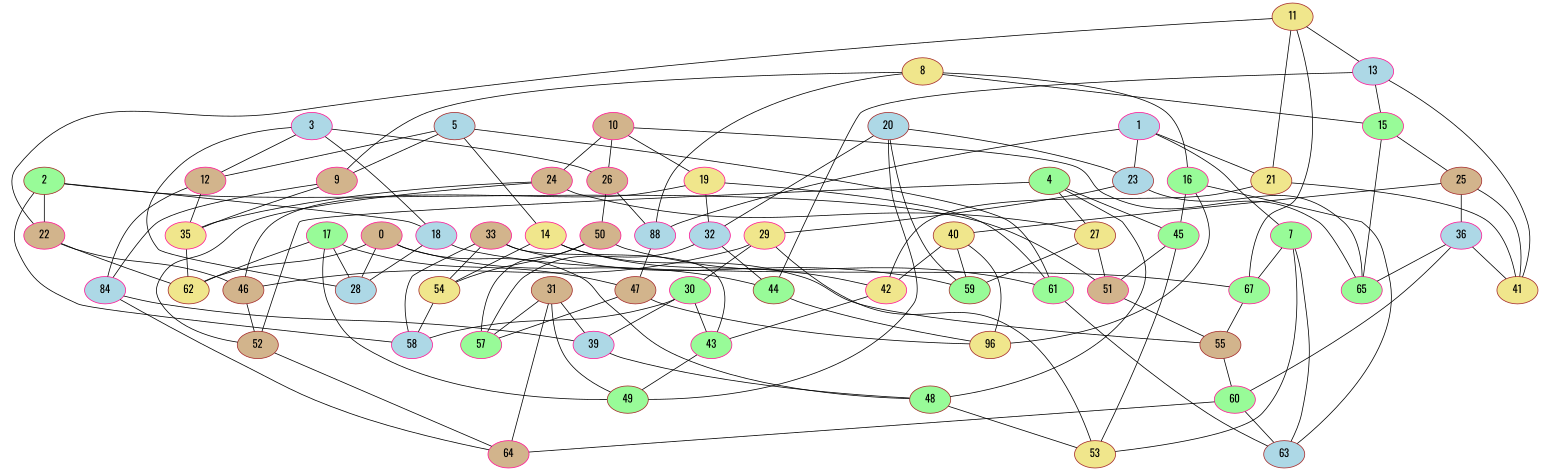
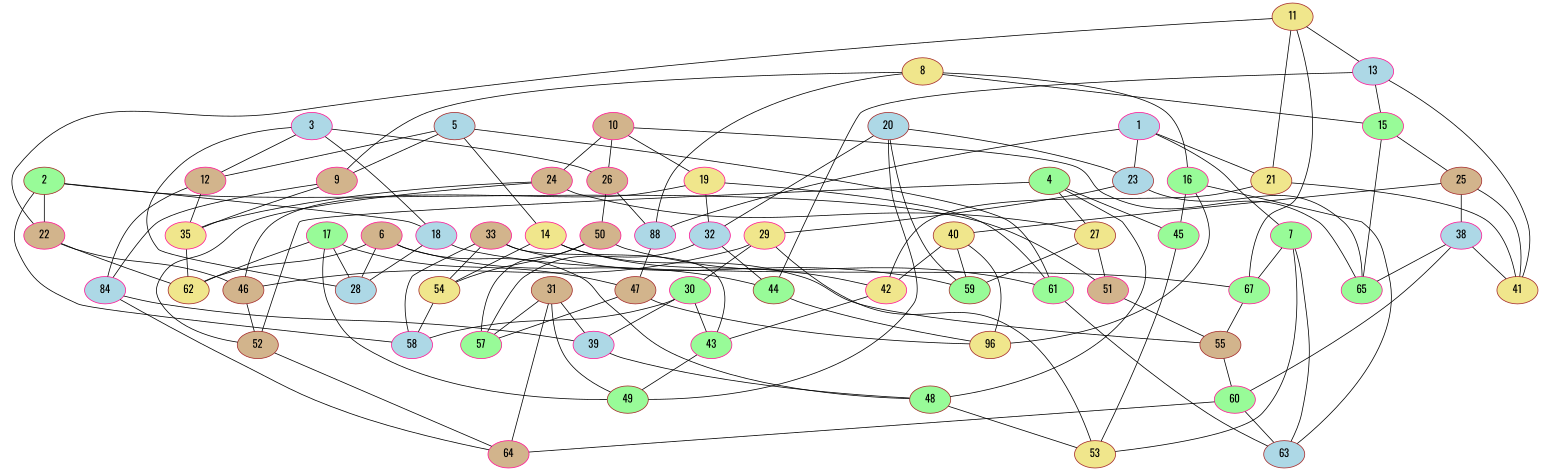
(382, 236) -> (382, 236)
(1461, 236) -> (1461, 236)
(1140, 265) -> none
